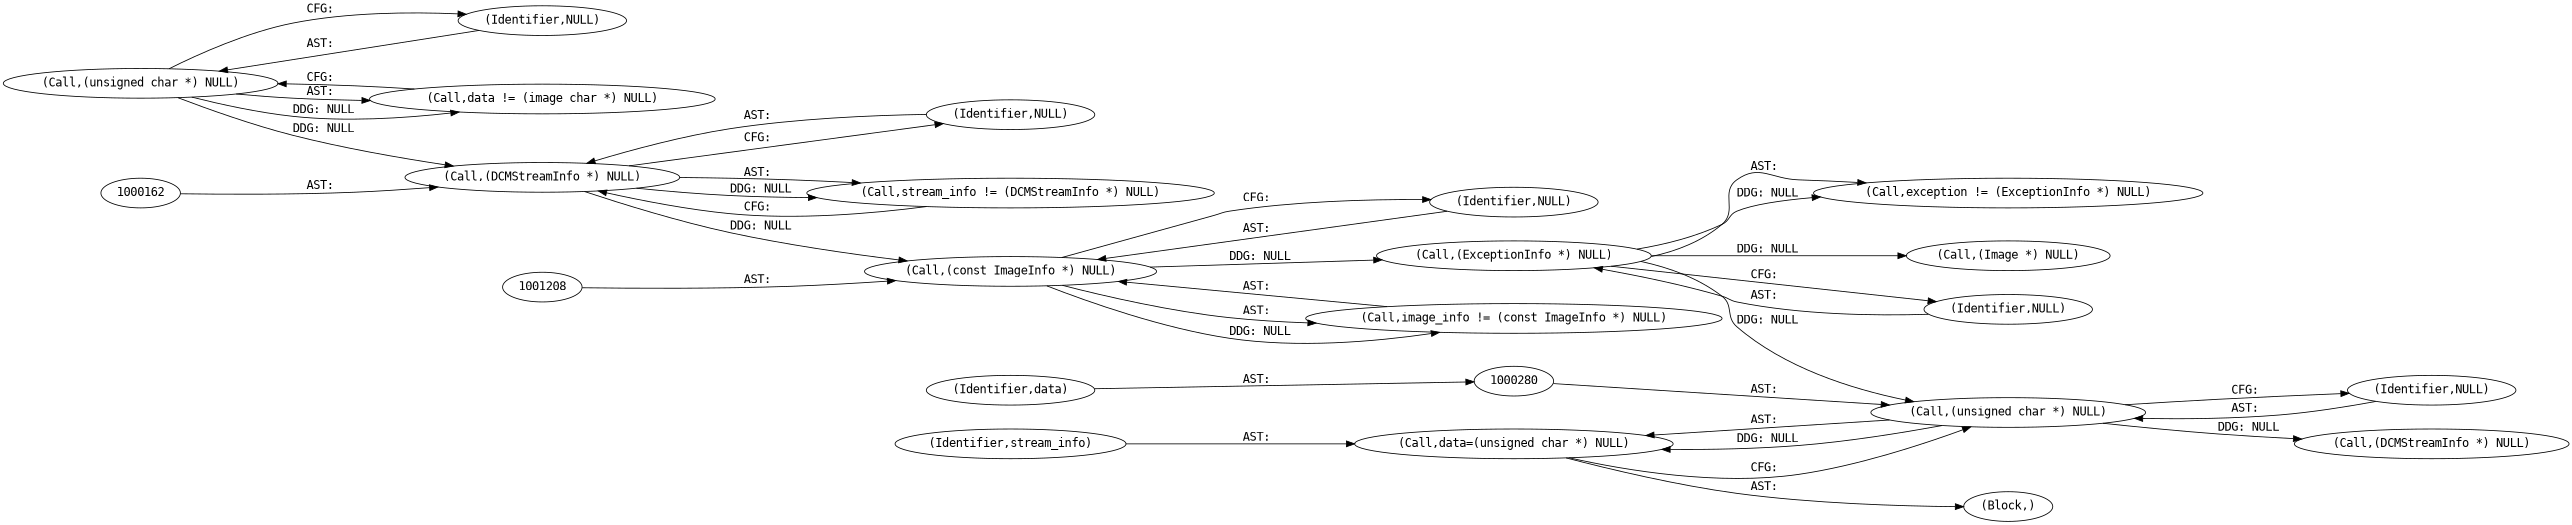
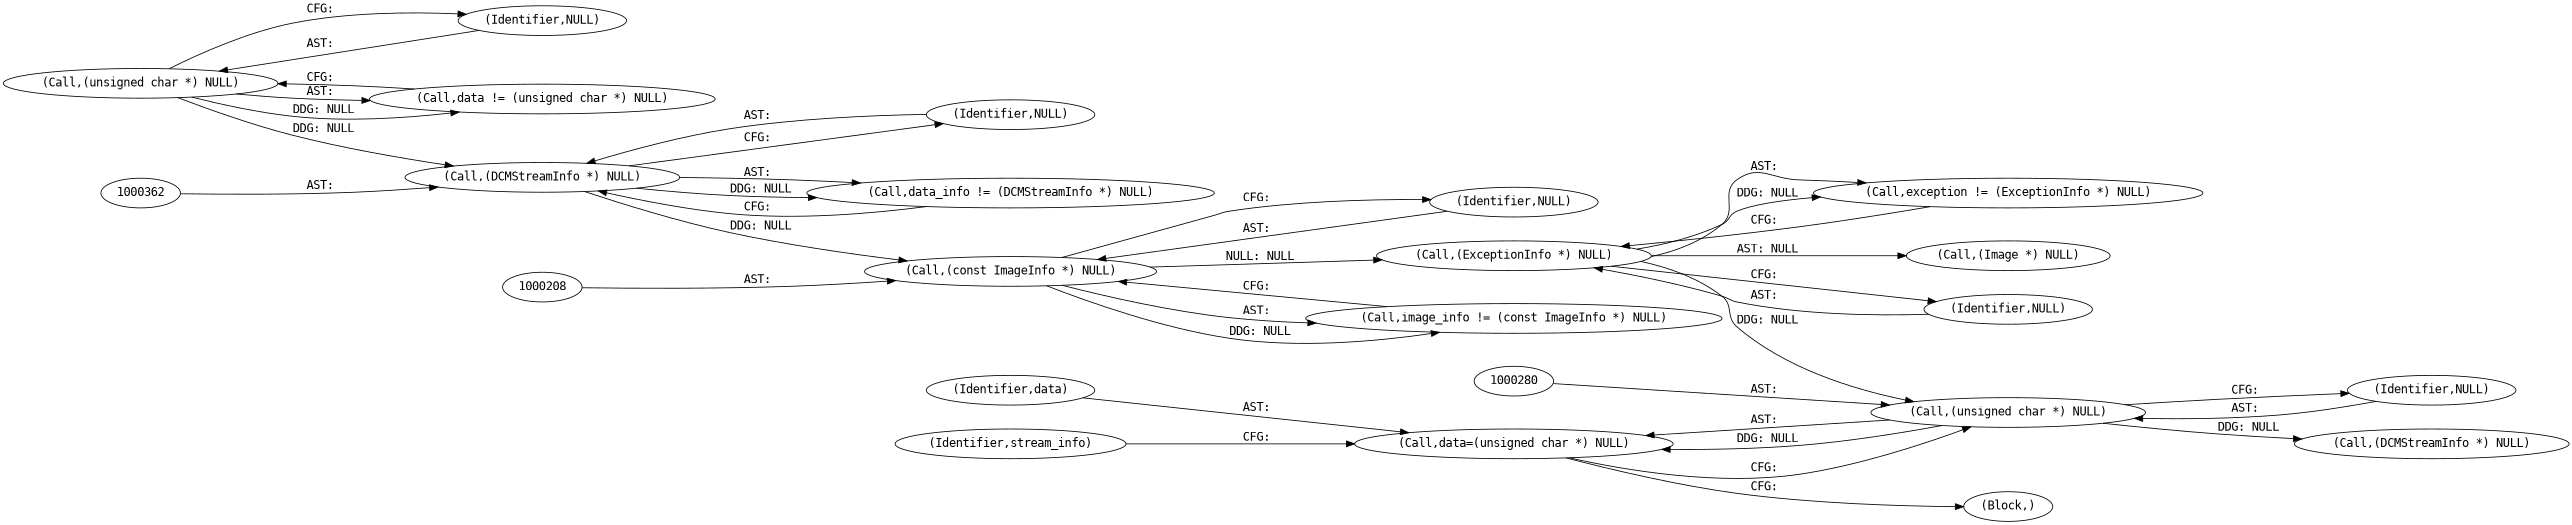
(542, 99) -> (542, 99)
(141, 193) -> (141, 193)
(1011, 193) -> (1011, 193)
none -> (1780, 229)
(1768, 250) -> (1768, 250)
(1260, 257) -> (1260, 257)
(542, 287) -> (542, 287)
(1260, 287) -> (1260, 287)
(1280, 385) -> (1242, 415)
(1260, 438) -> (1260, 438)
(1768, 487) -> (1768, 487)
